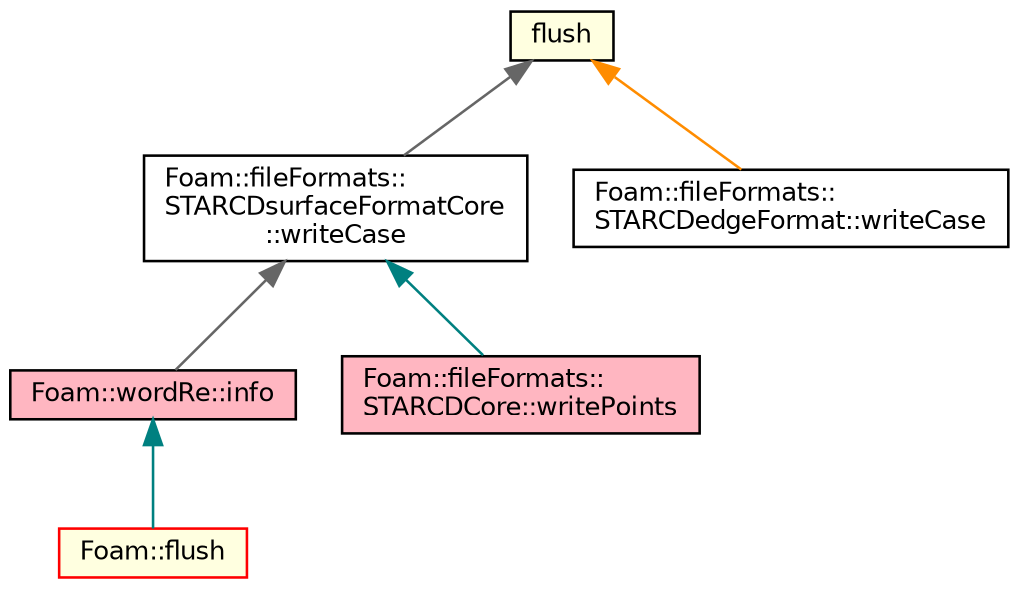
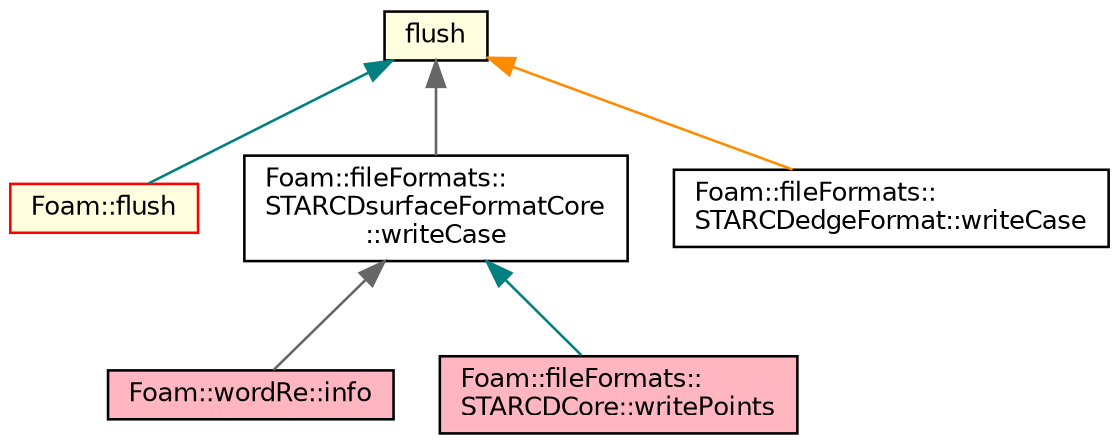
(153, 487) -> (258, 128)
